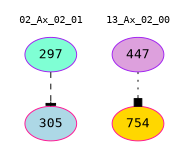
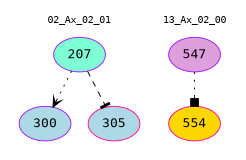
(51, 55) -> (80, 55)
(138, 55) -> (195, 55)
none -> (45, 124)
(138, 124) -> (195, 124)
